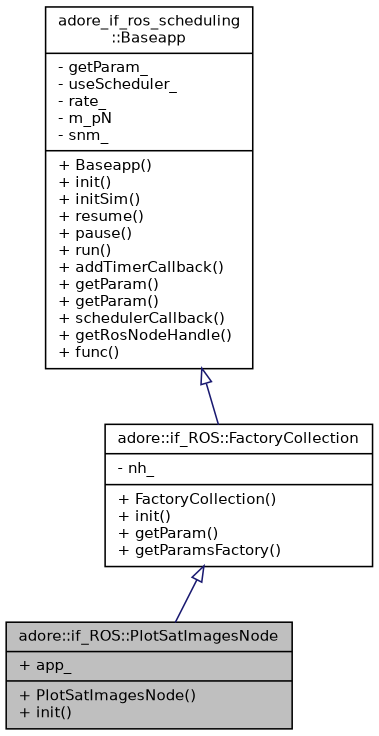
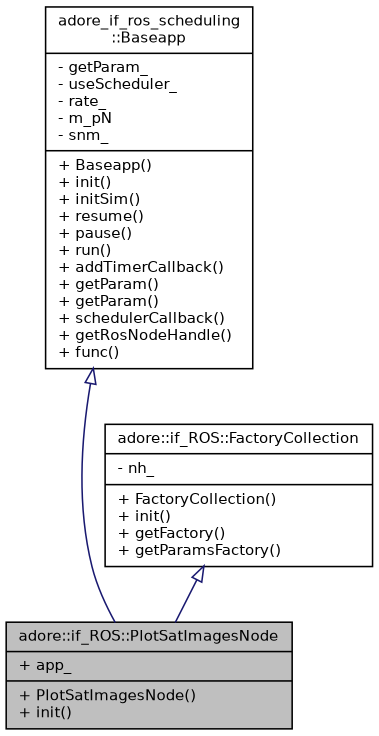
(212, 404) -> (83, 506)
(168, 533) -> (172, 533)
